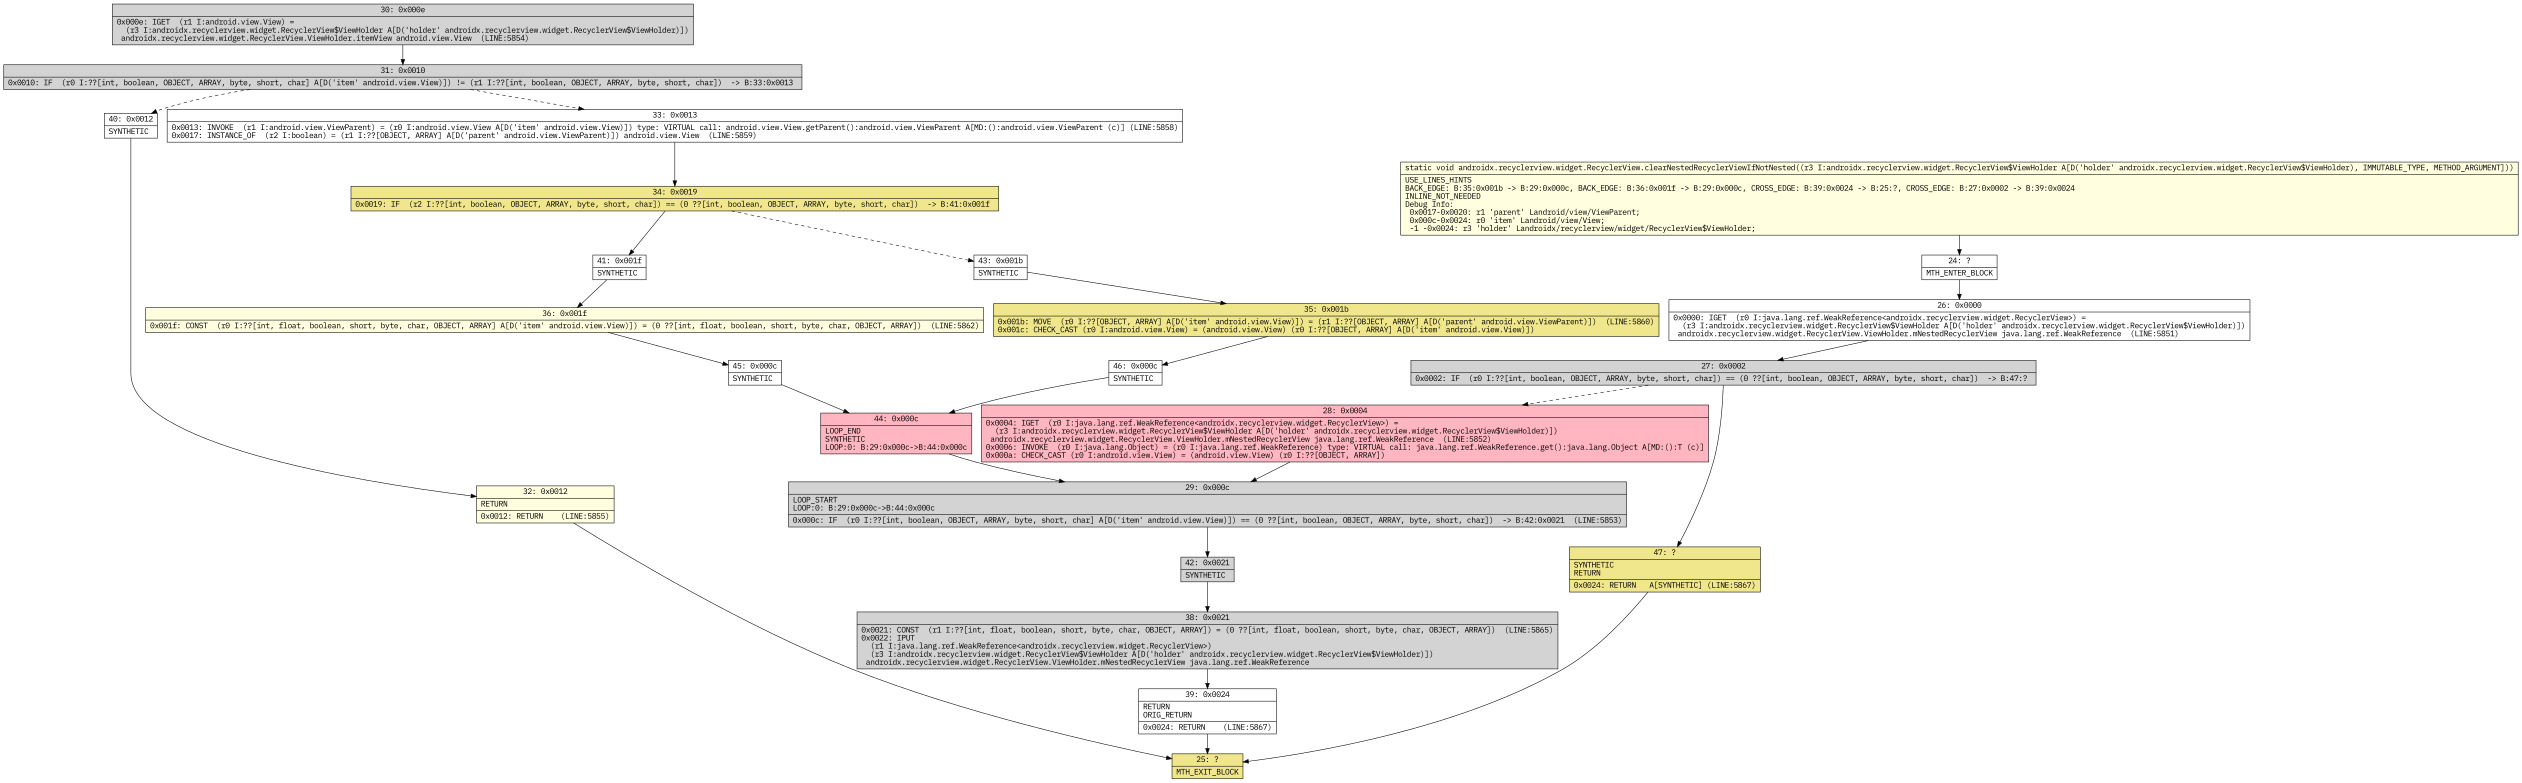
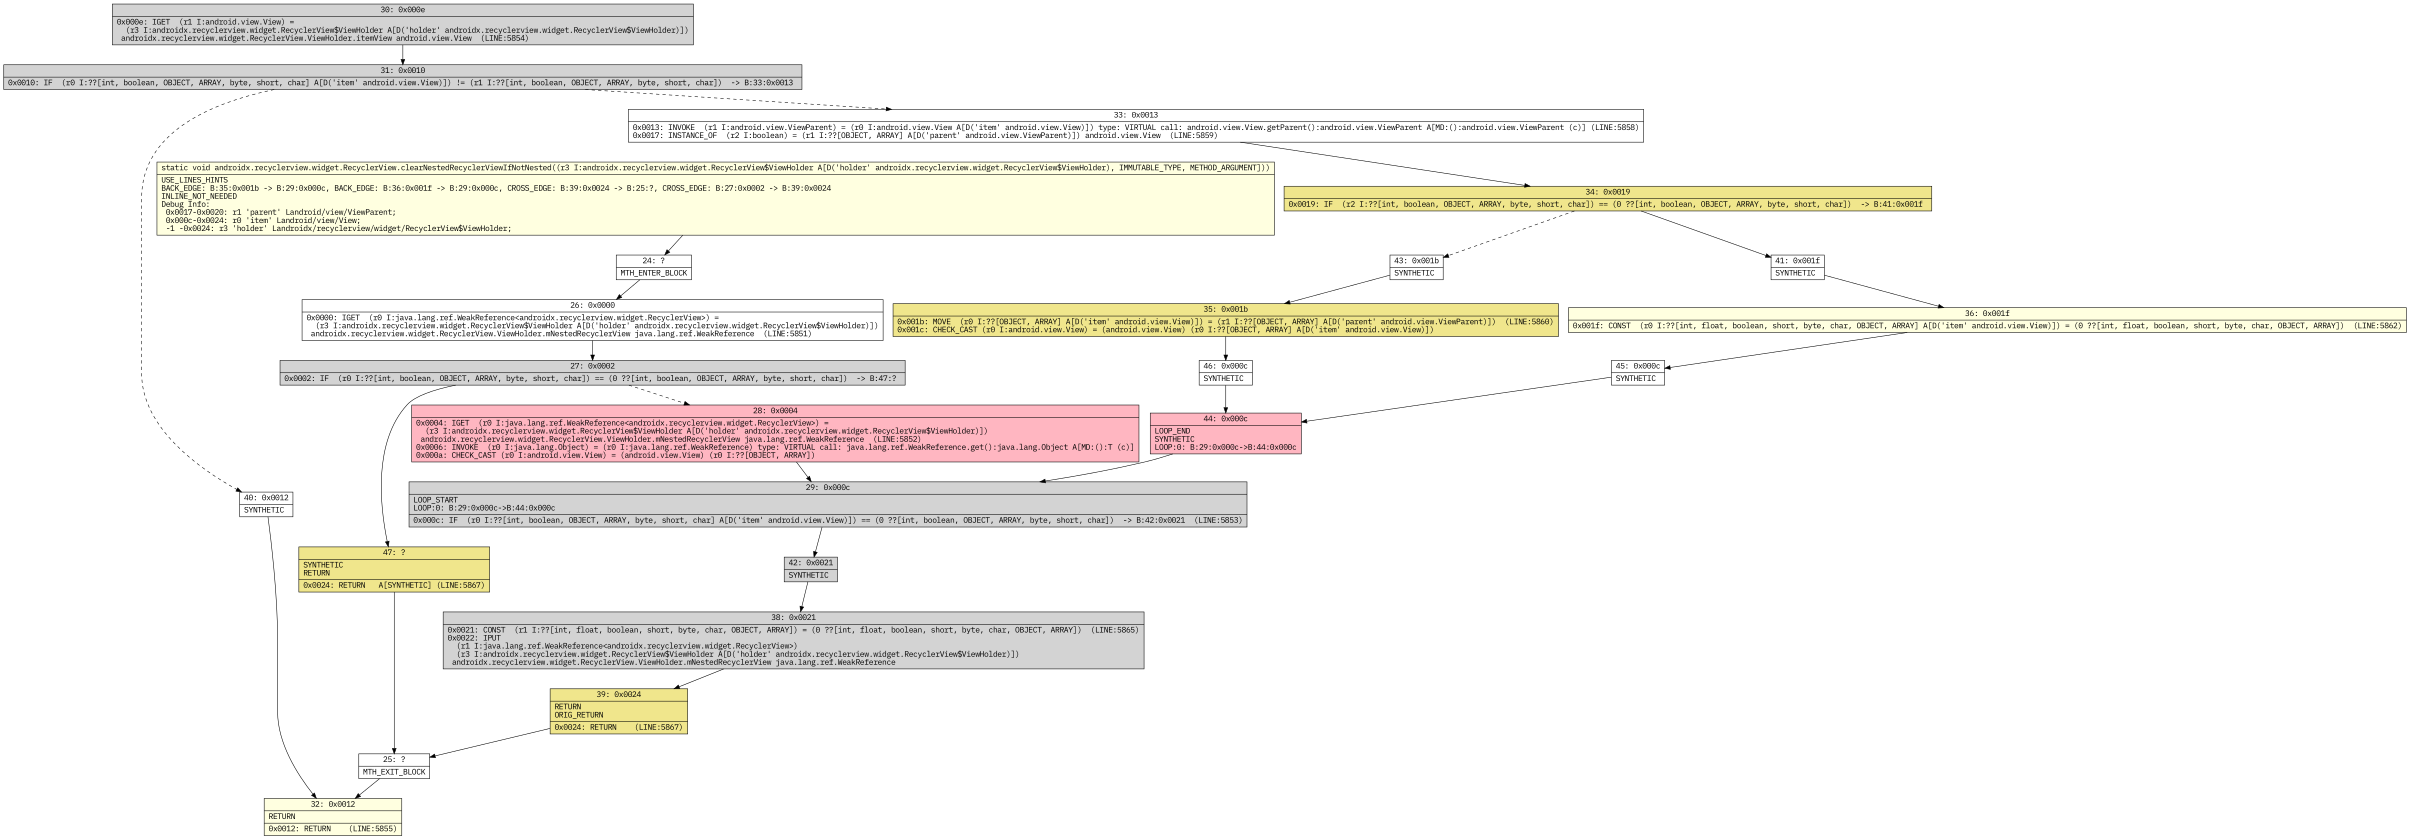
(858, 671) -> (370, 787)
(1207, 711) -> (619, 711)
(1207, 766) -> (394, 766)
